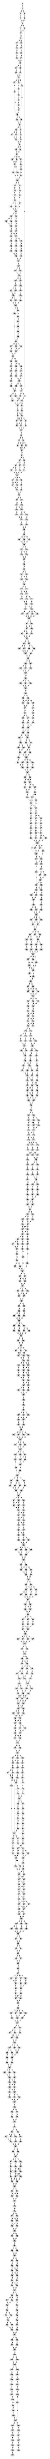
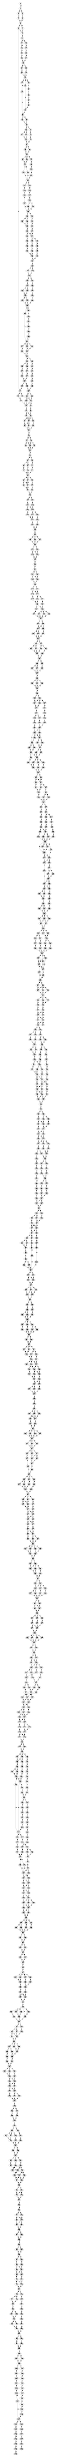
(11, 470) -> none
(36, 804) -> (46, 799)
(19, 2010) -> (24, 2012)
